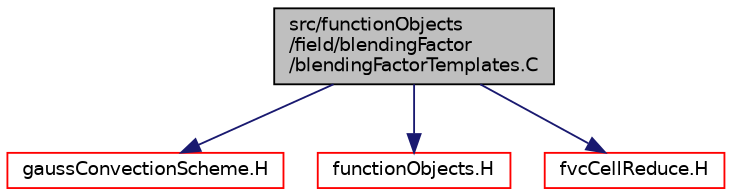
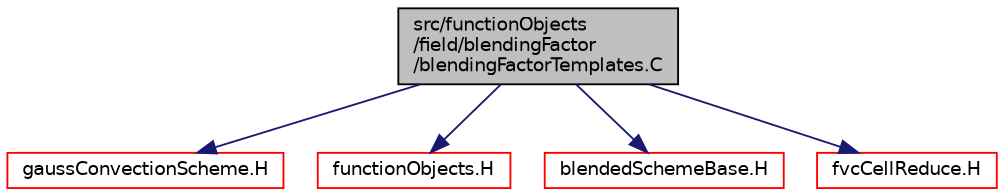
none -> (664, 170)
